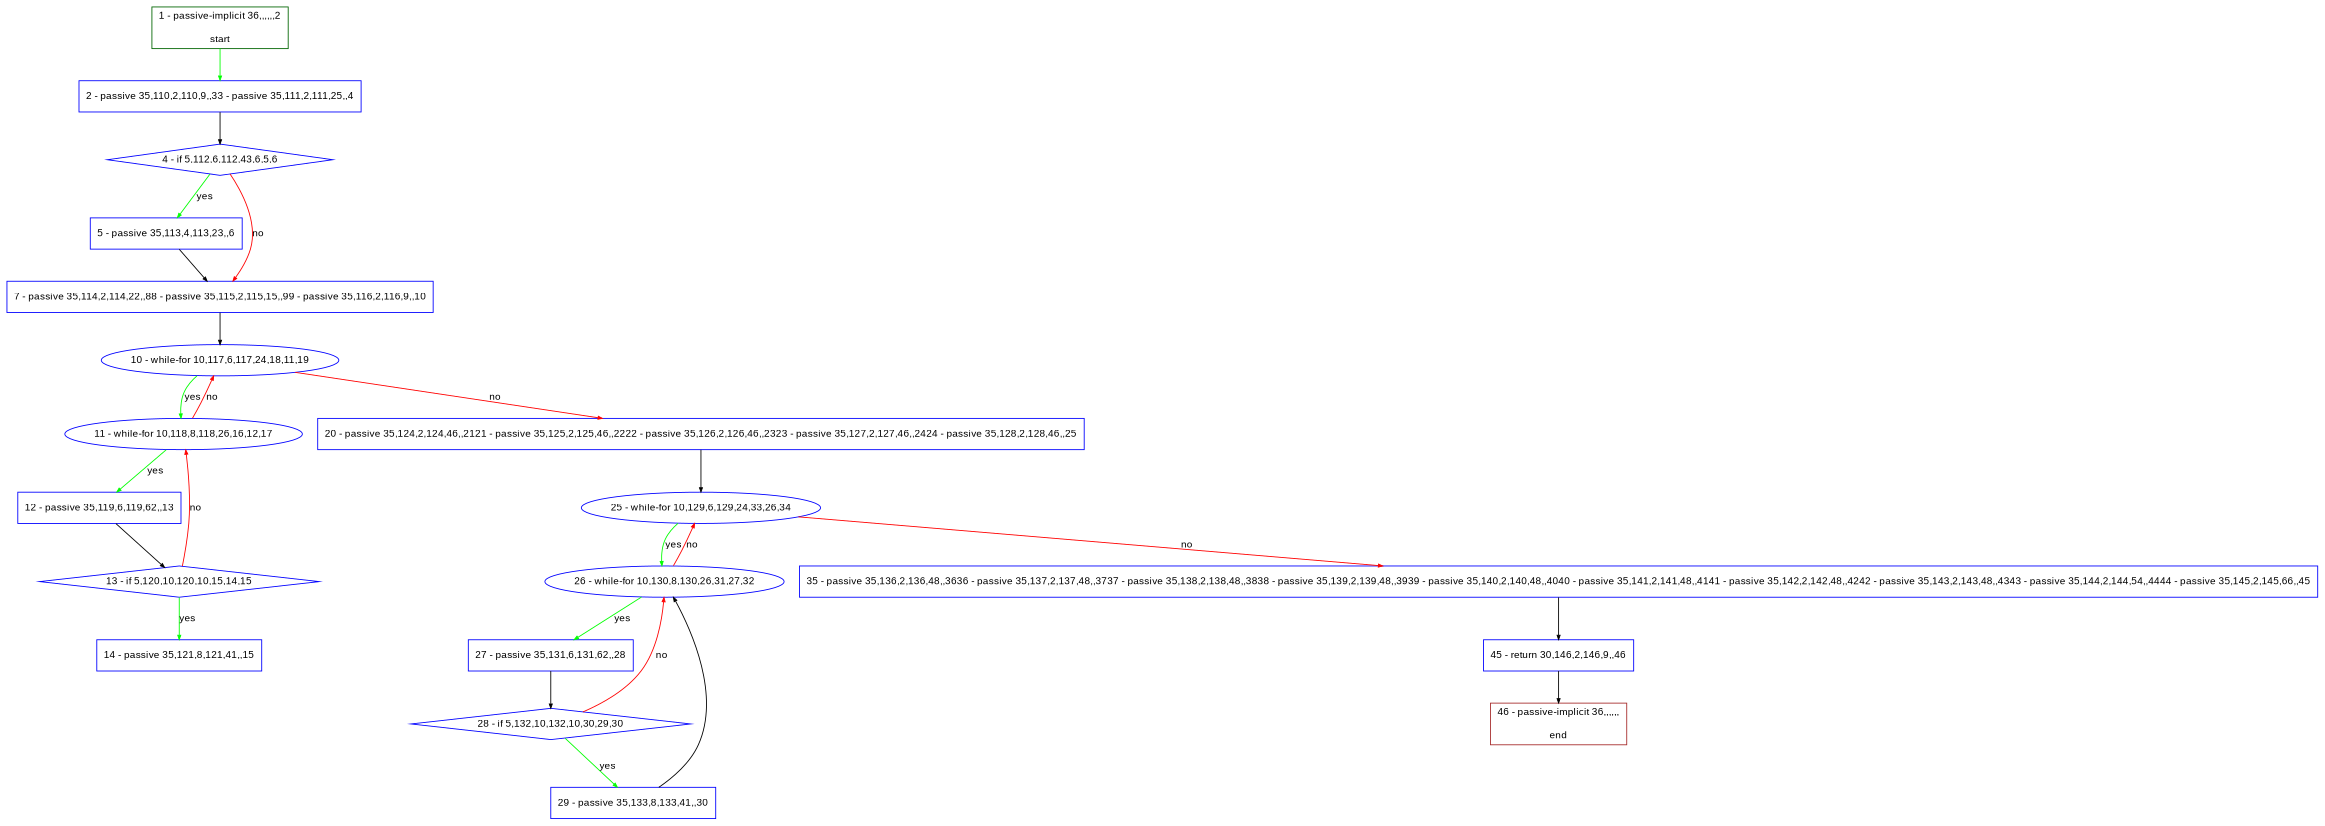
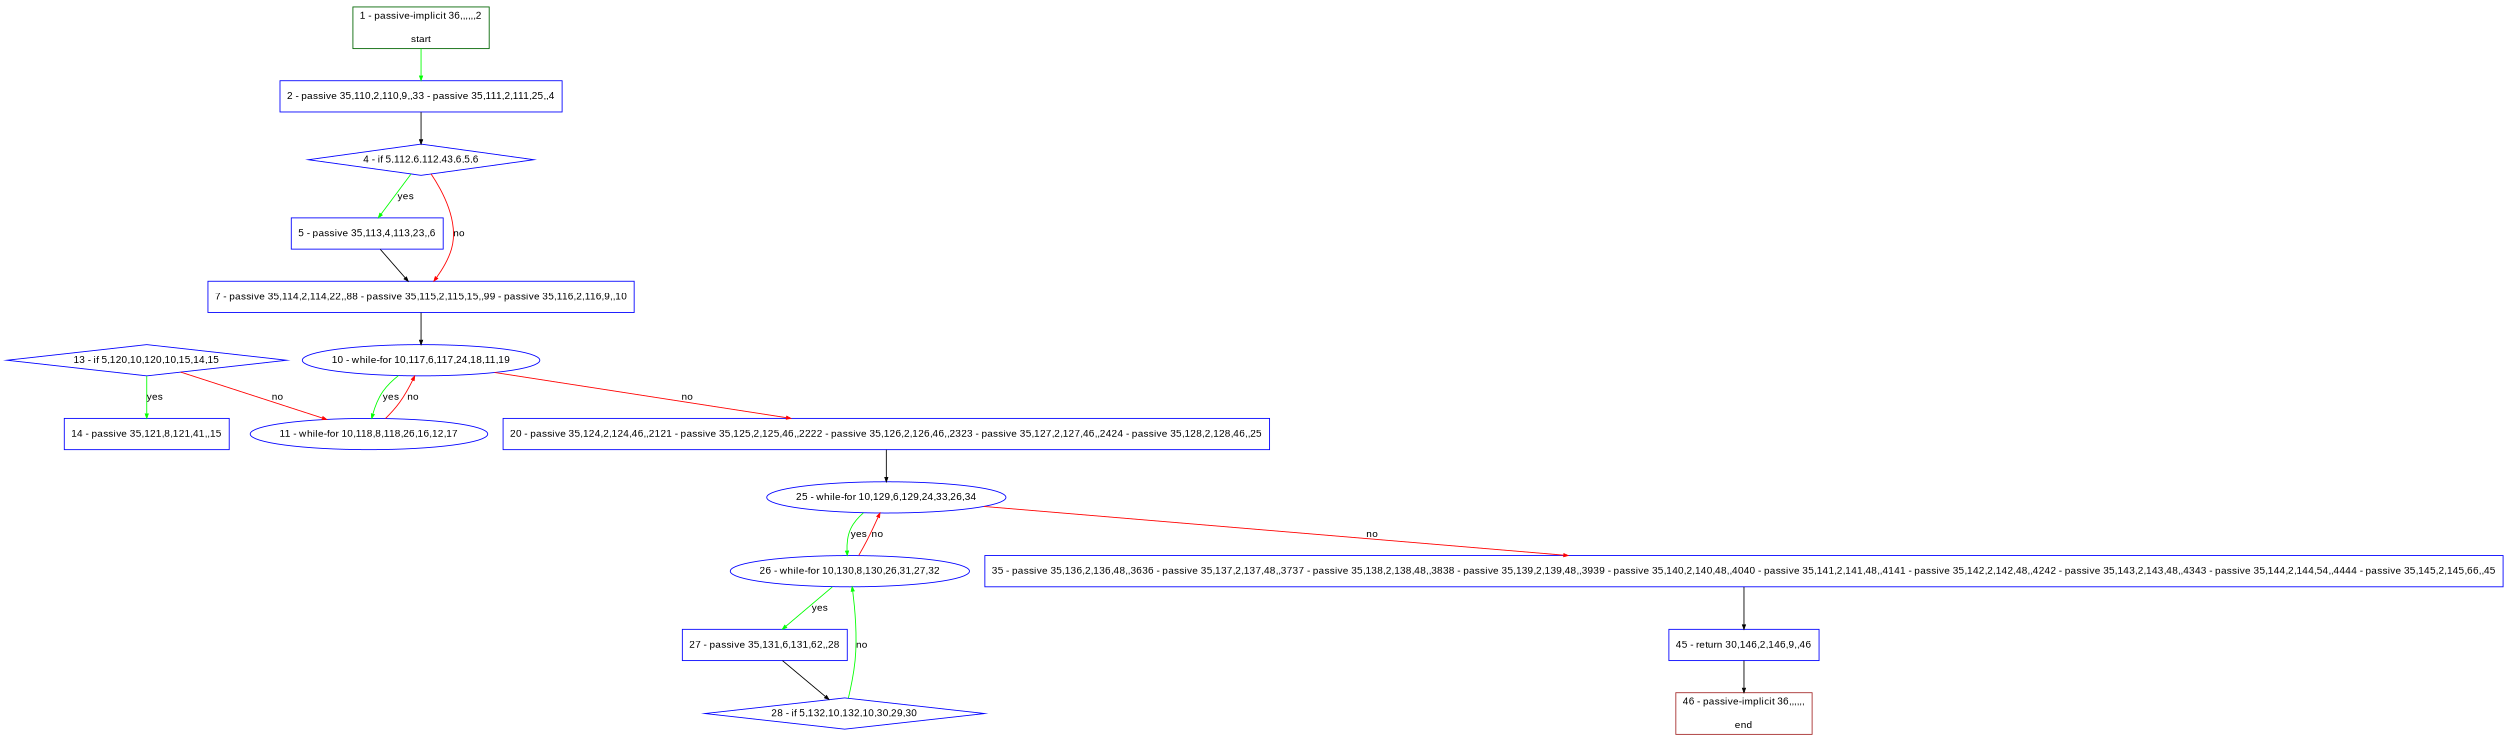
(99, 508) -> none
(642, 670) -> (856, 645)
(633, 803) -> none
